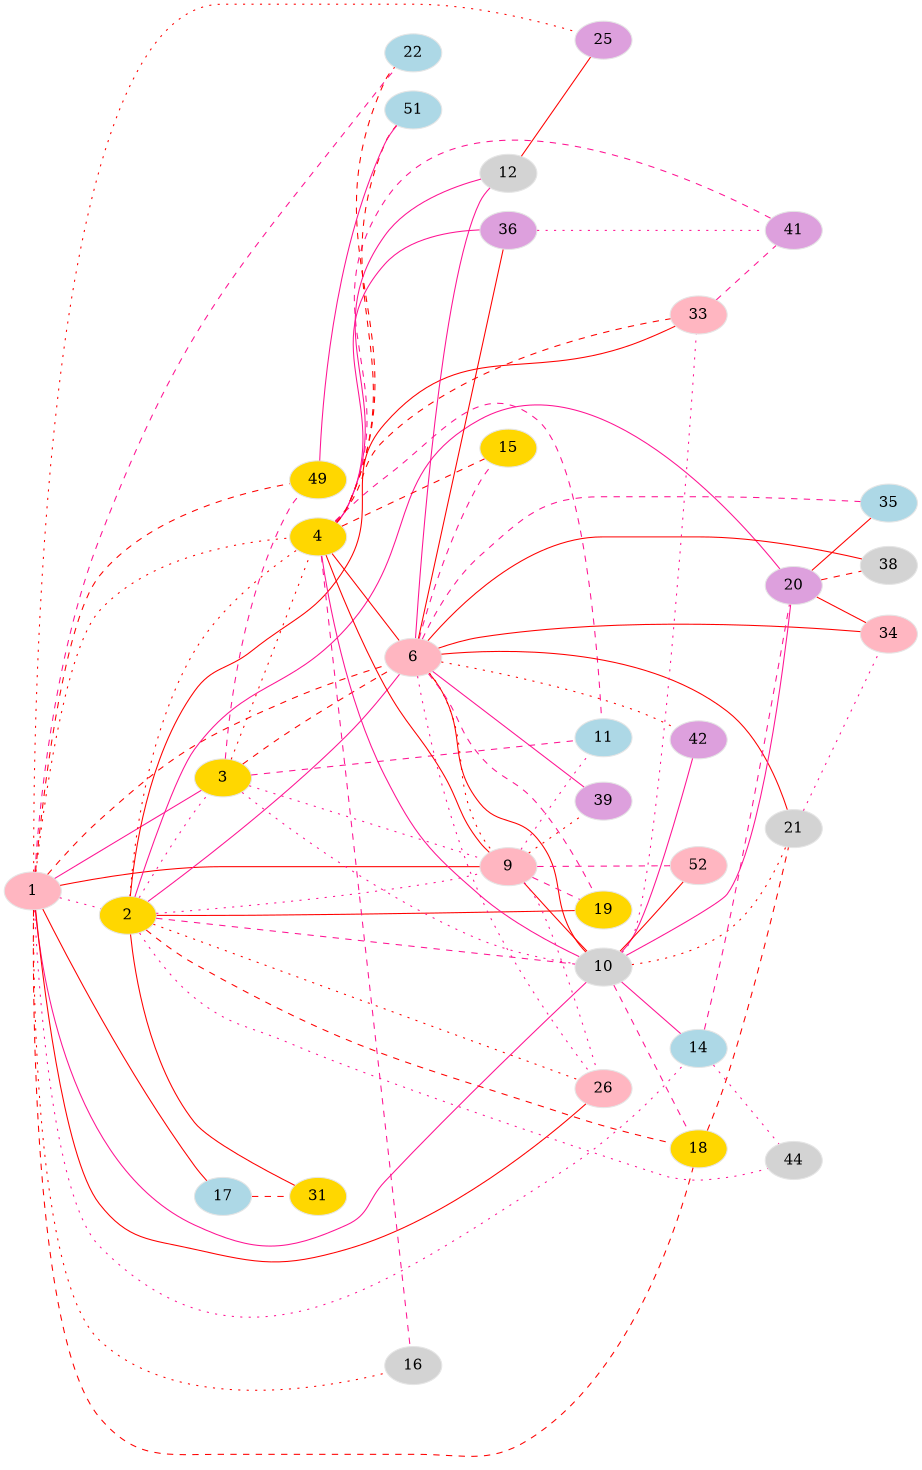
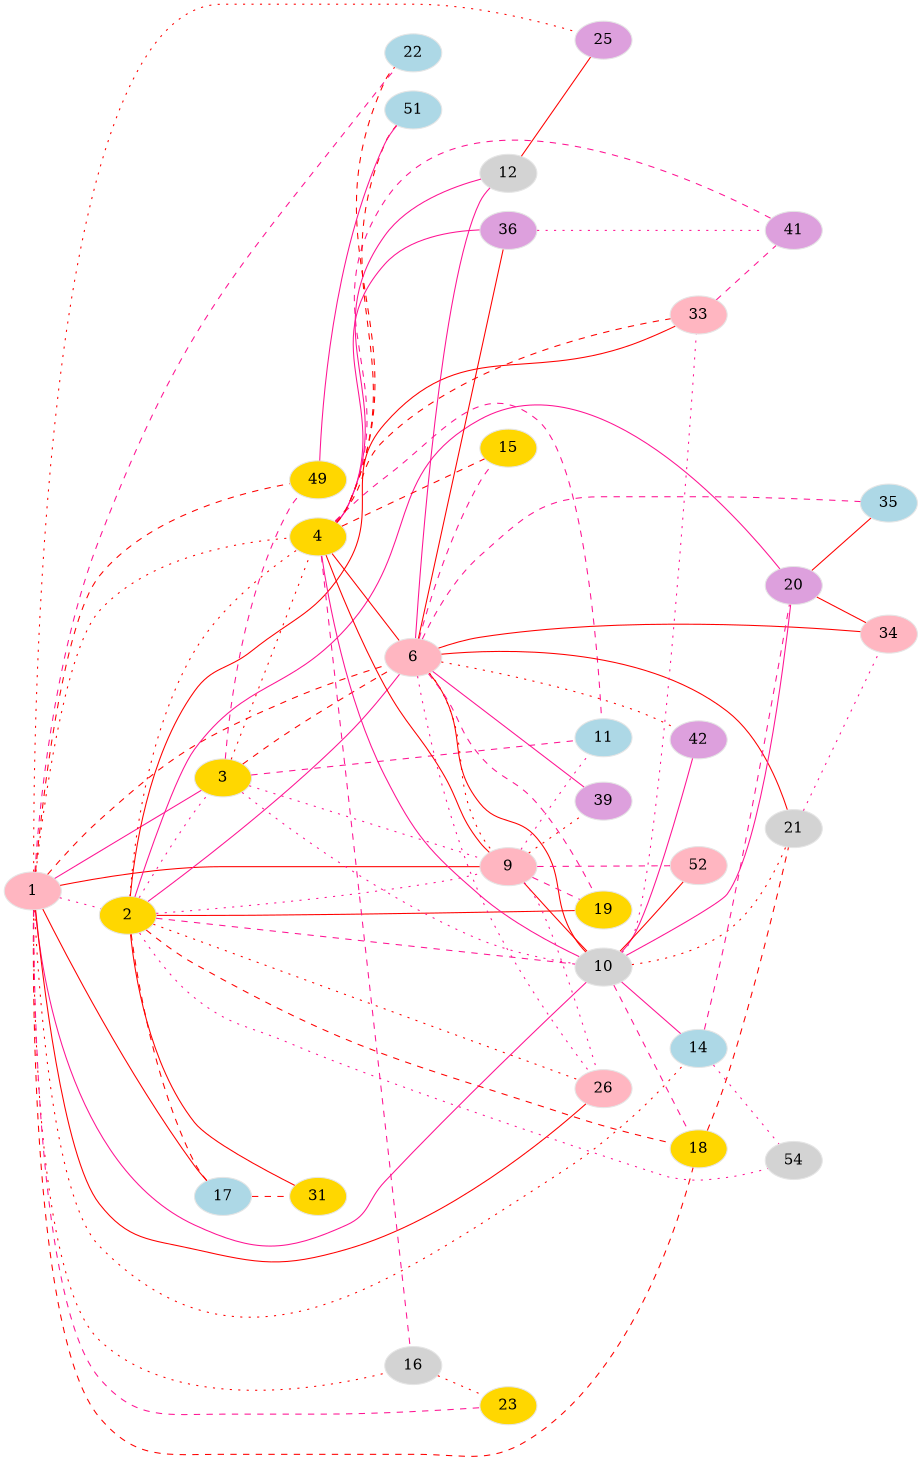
(889, 565) -> none
none -> (164, 1086)
(794, 1160) -> (794, 1160)
(247, 1316) -> (247, 1316)
none -> (508, 1406)
